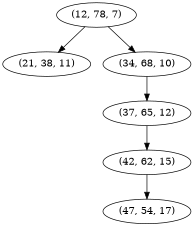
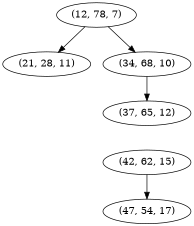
(47, 64) -> (47, 64)
(147, 134) -> none
